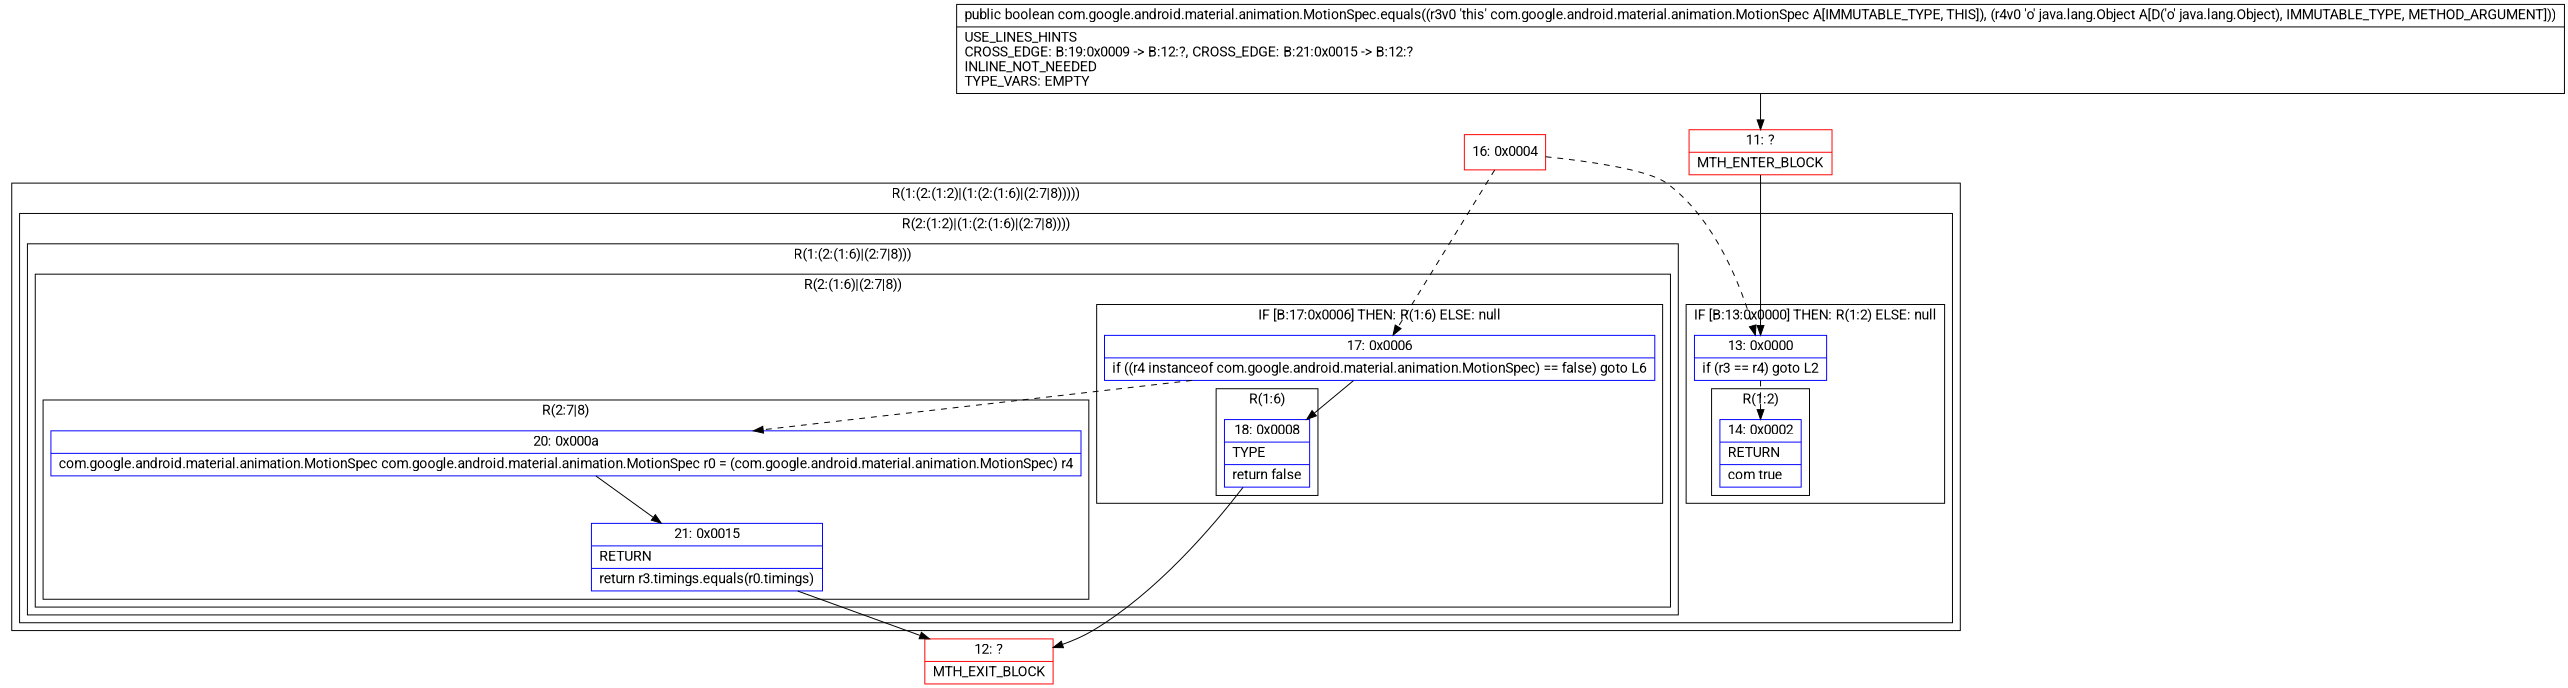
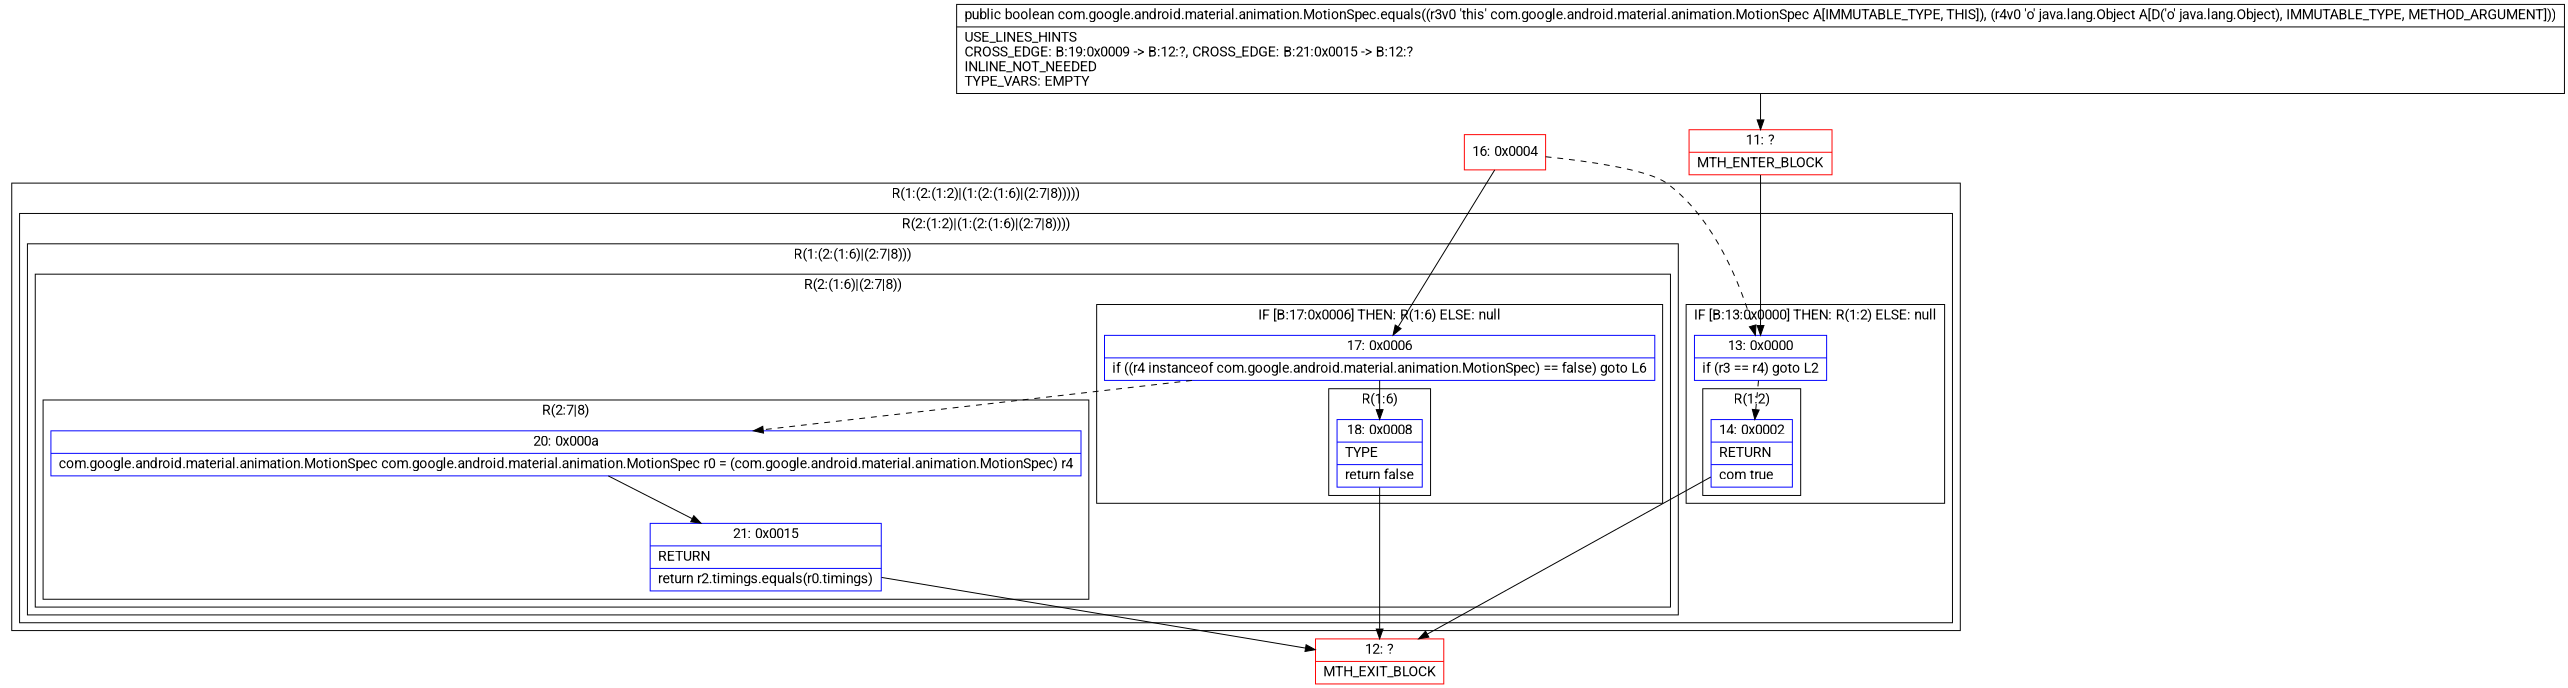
(1444, 252) -> (1444, 252)
none -> (1569, 556)
(707, 579) -> (766, 579)
